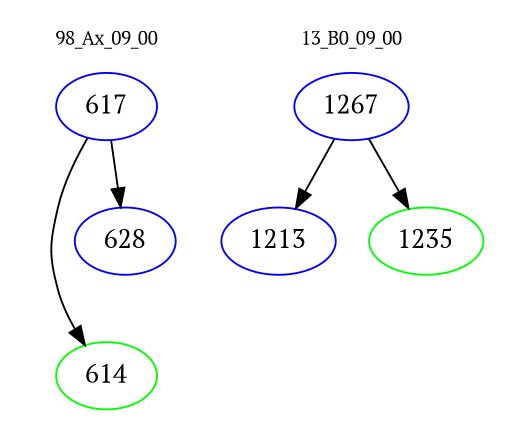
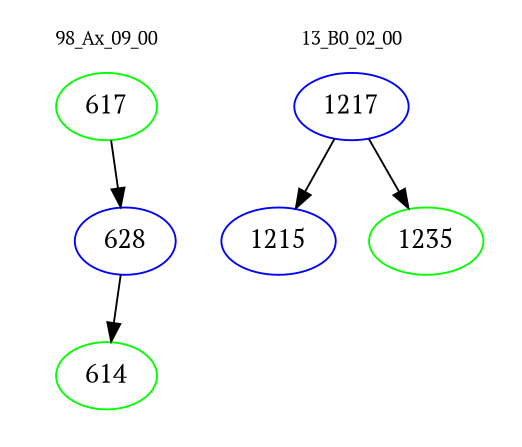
(352, 40) -> (352, 40)
(107, 107) -> (107, 107)
(351, 107) -> (351, 107)
(53, 232) -> (117, 299)
(279, 241) -> (279, 241)
